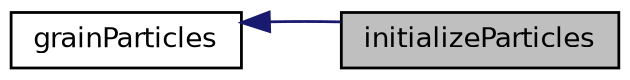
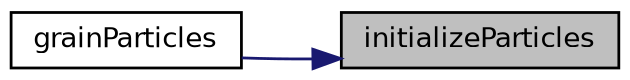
(305, 22) -> (277, 59)
